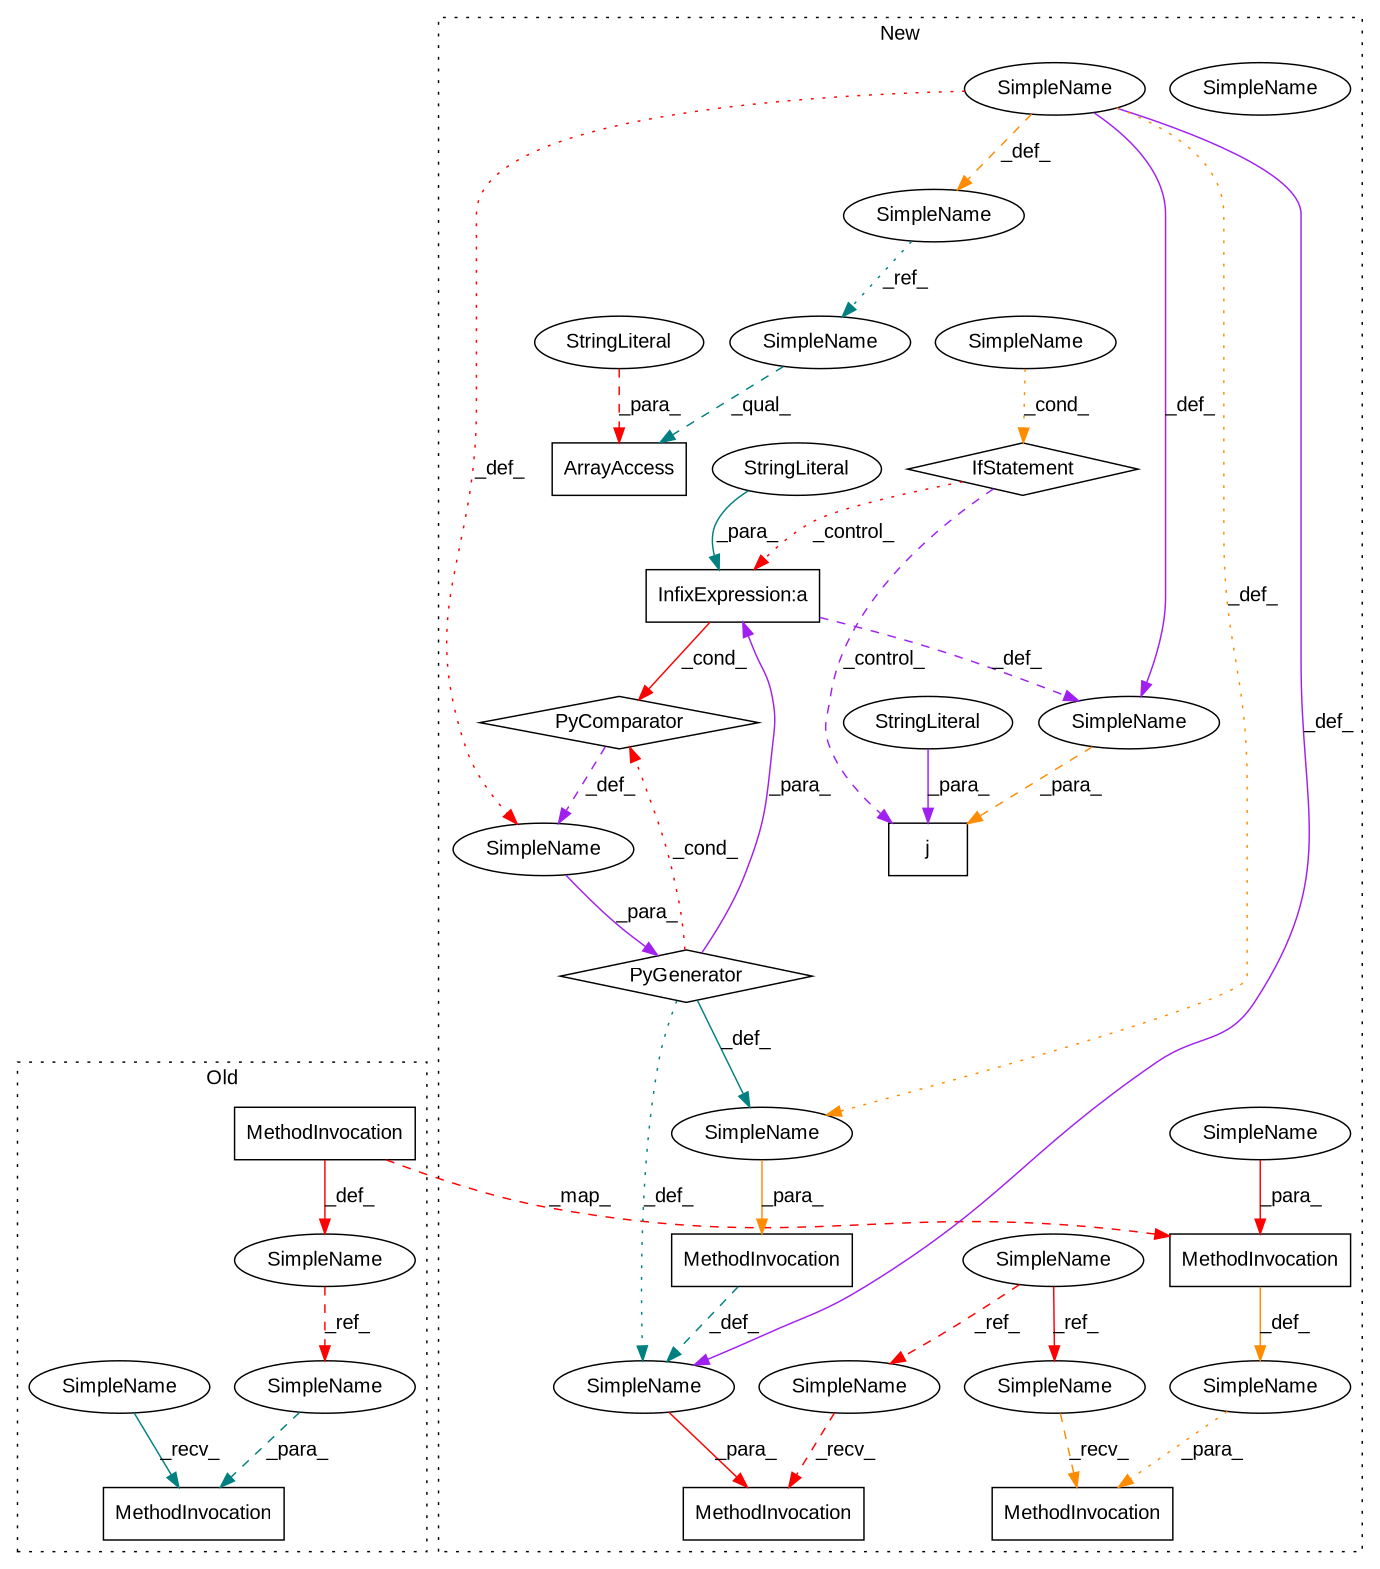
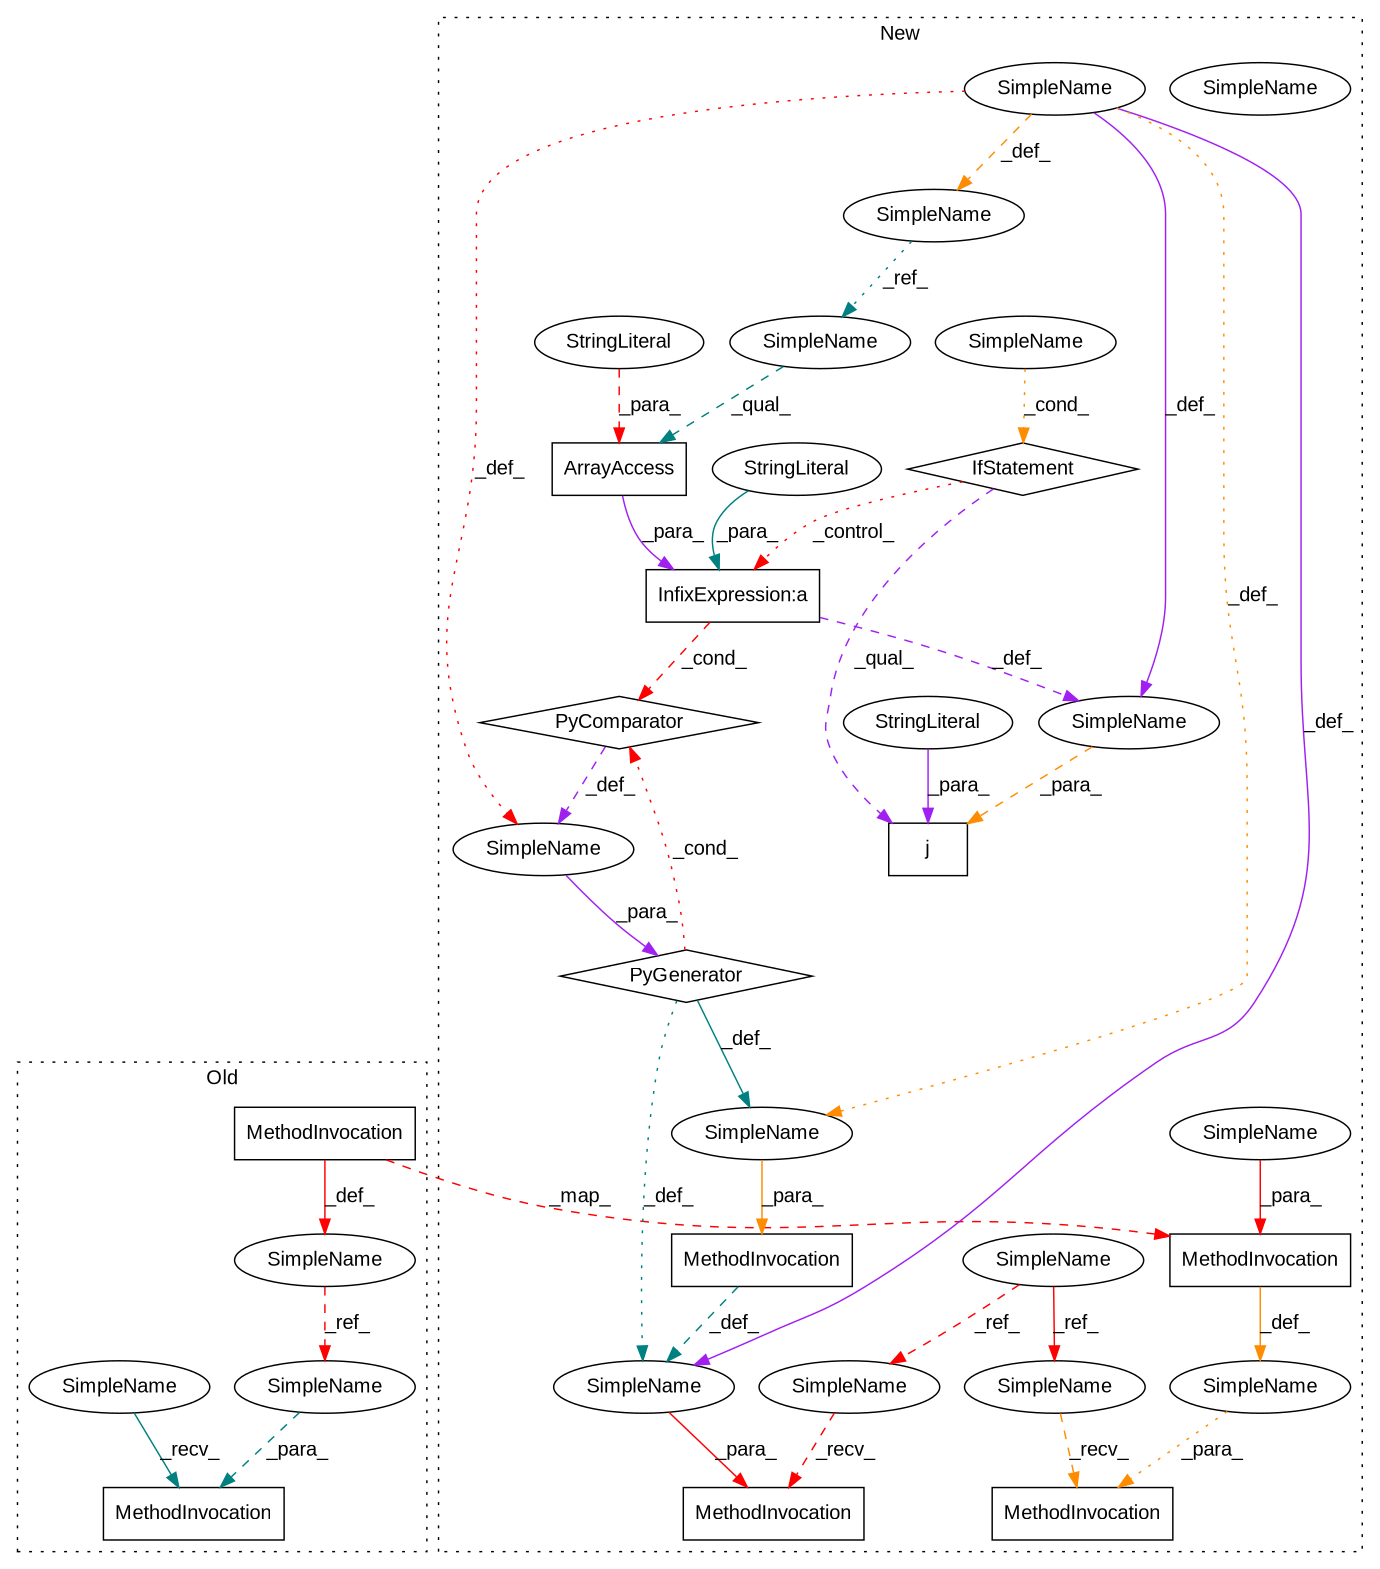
(679, 656) -> (679, 656)
(884, 659) -> (884, 659)
(766, 799) -> (635, 533)
